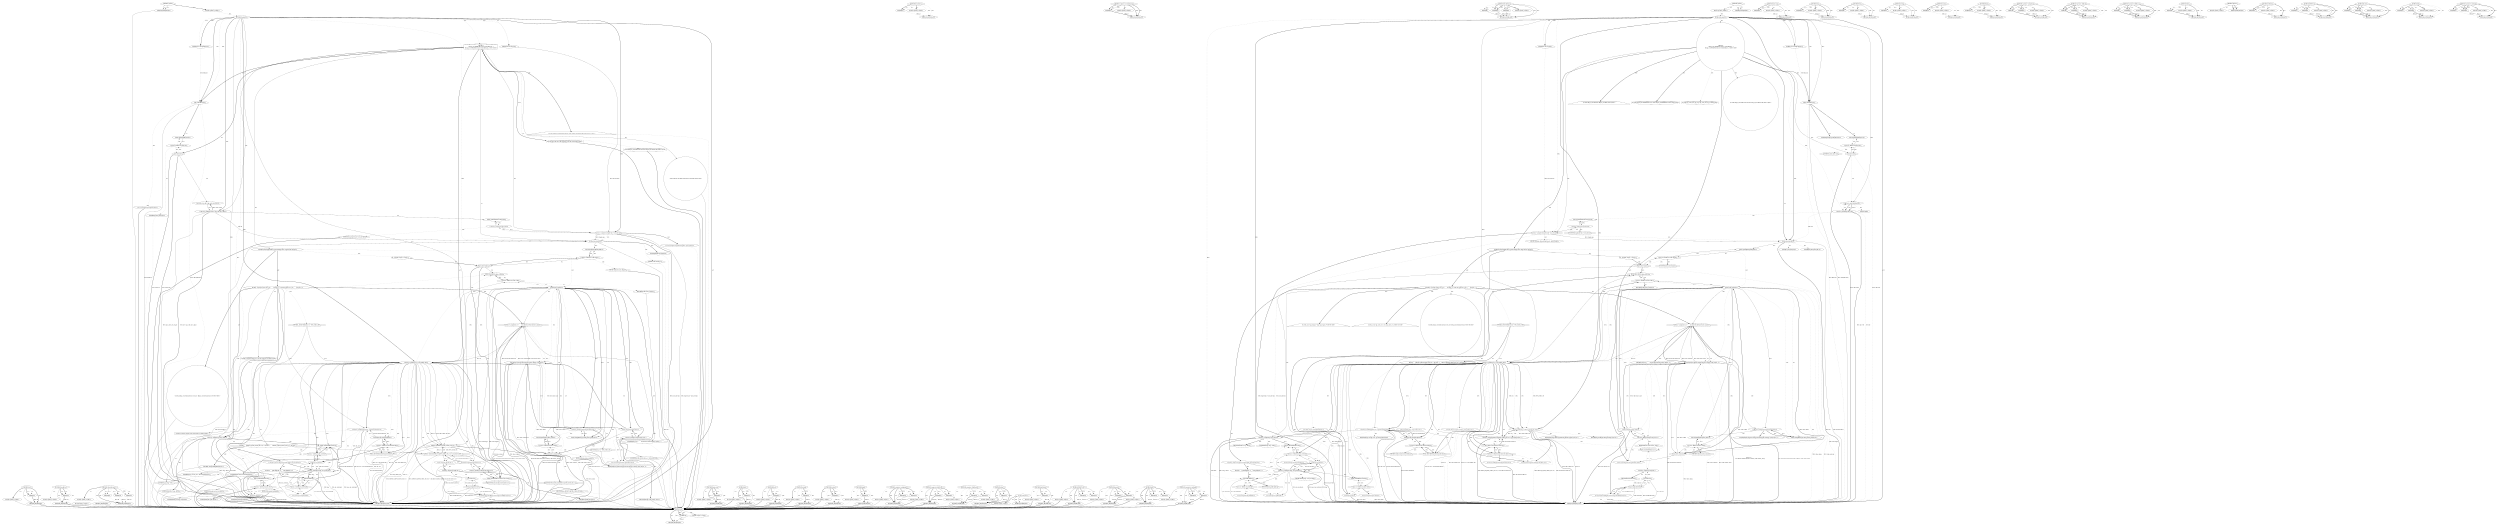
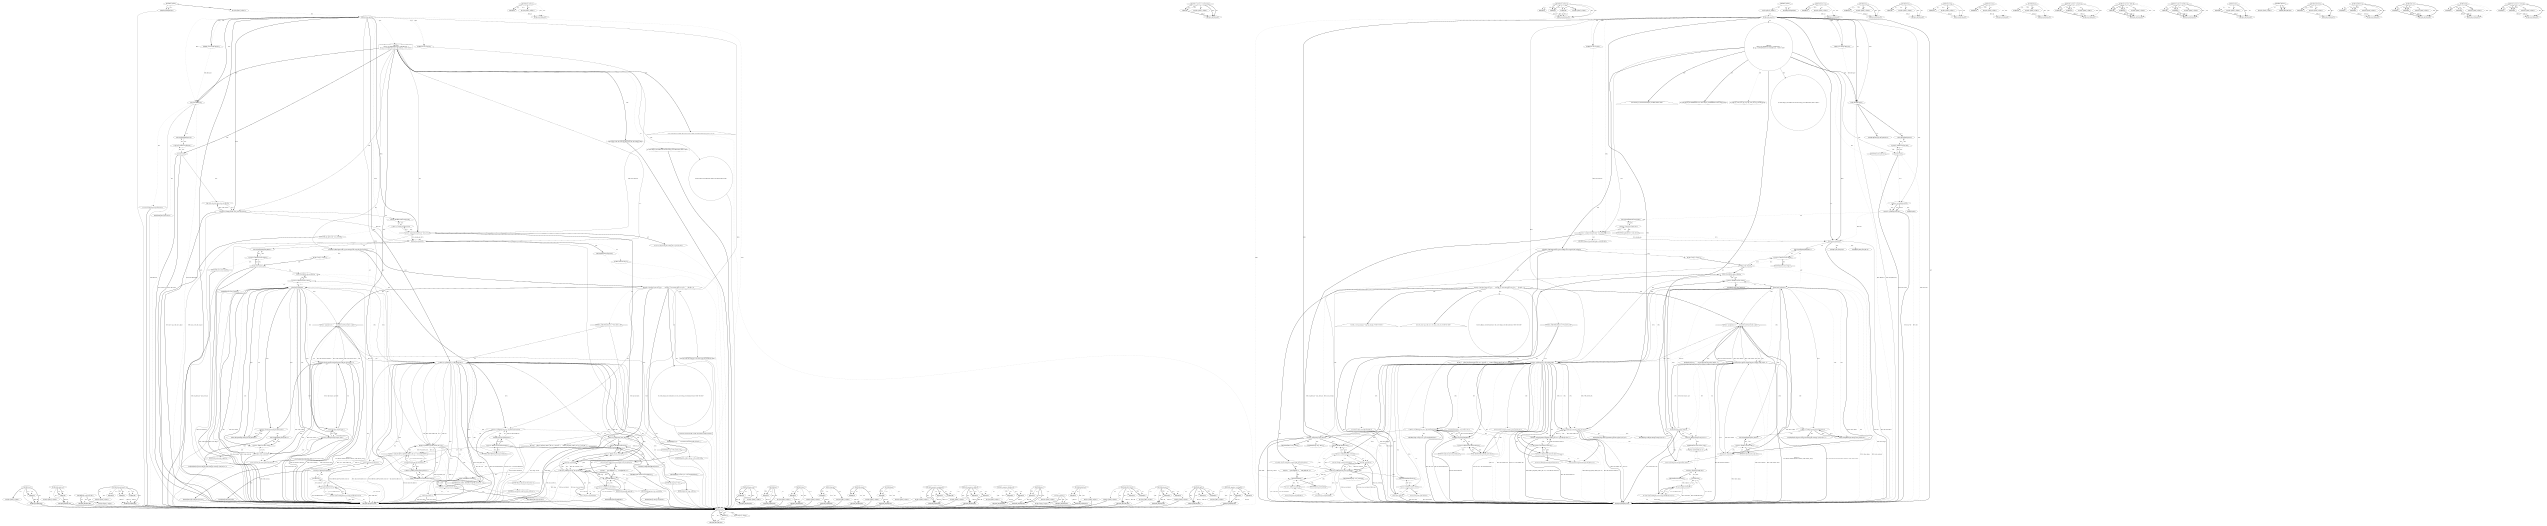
none -> (85, 495)
